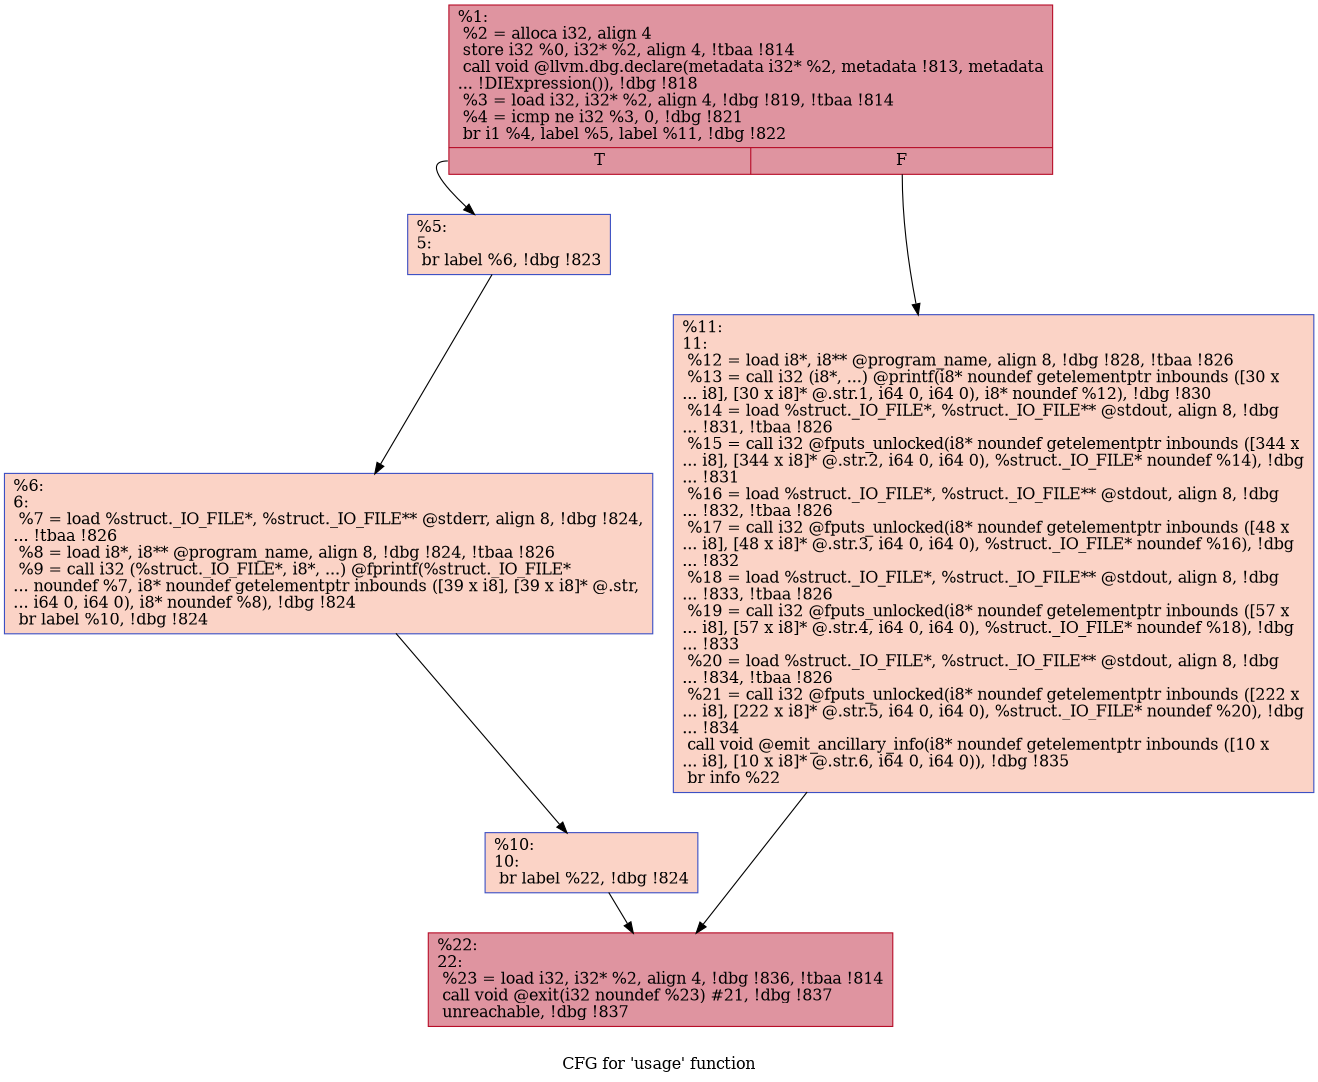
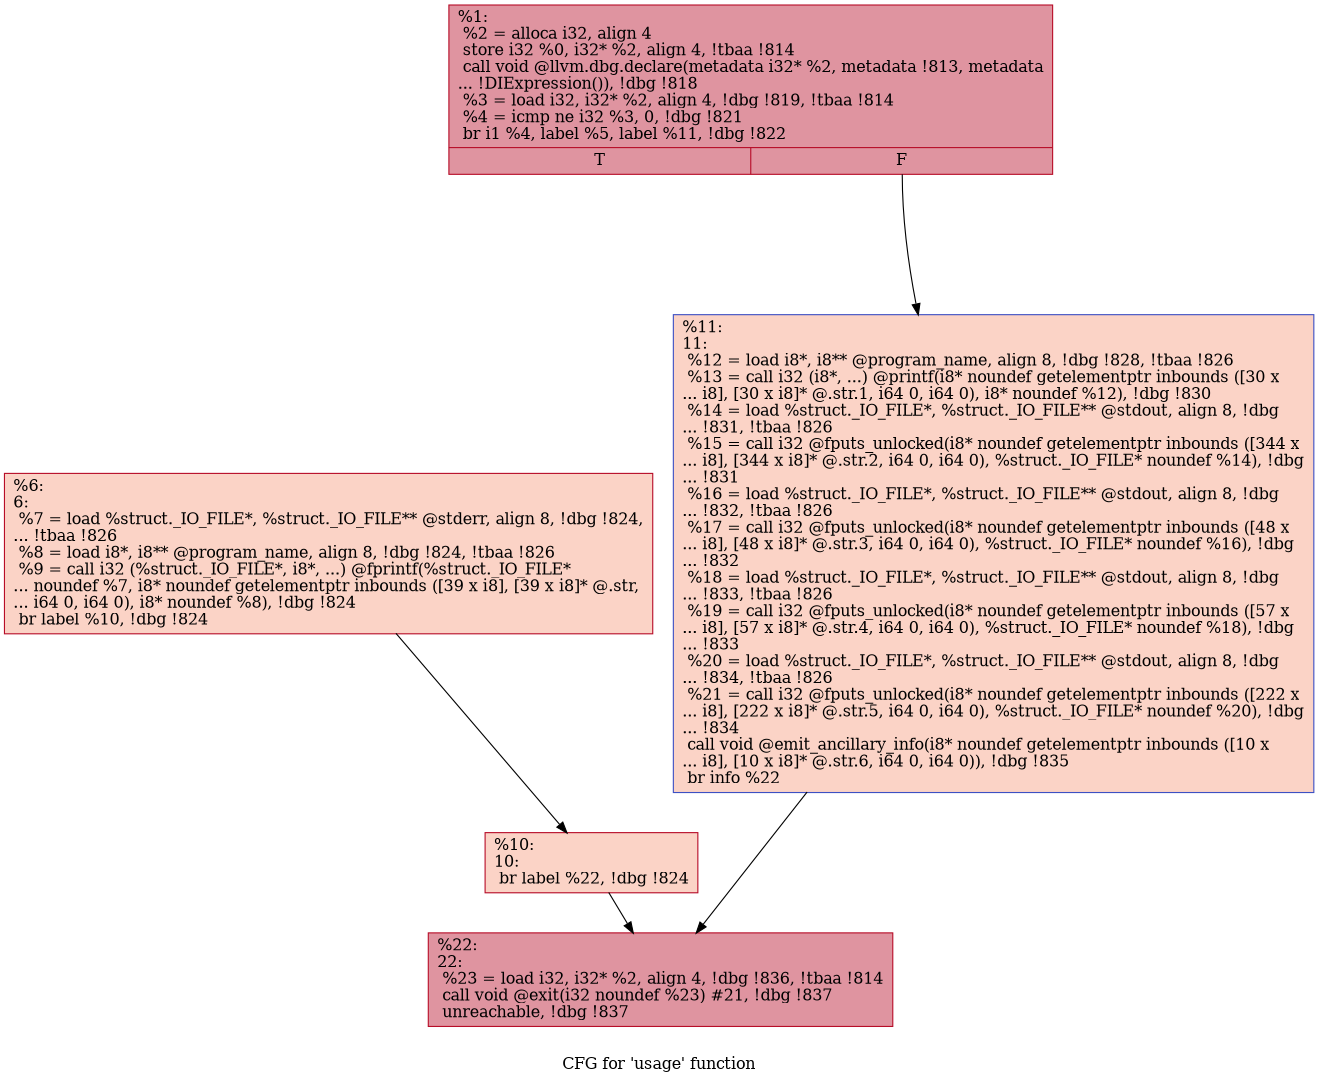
(509, 244) -> none
(329, 554) -> (329, 554)
(591, 863) -> (591, 863)
